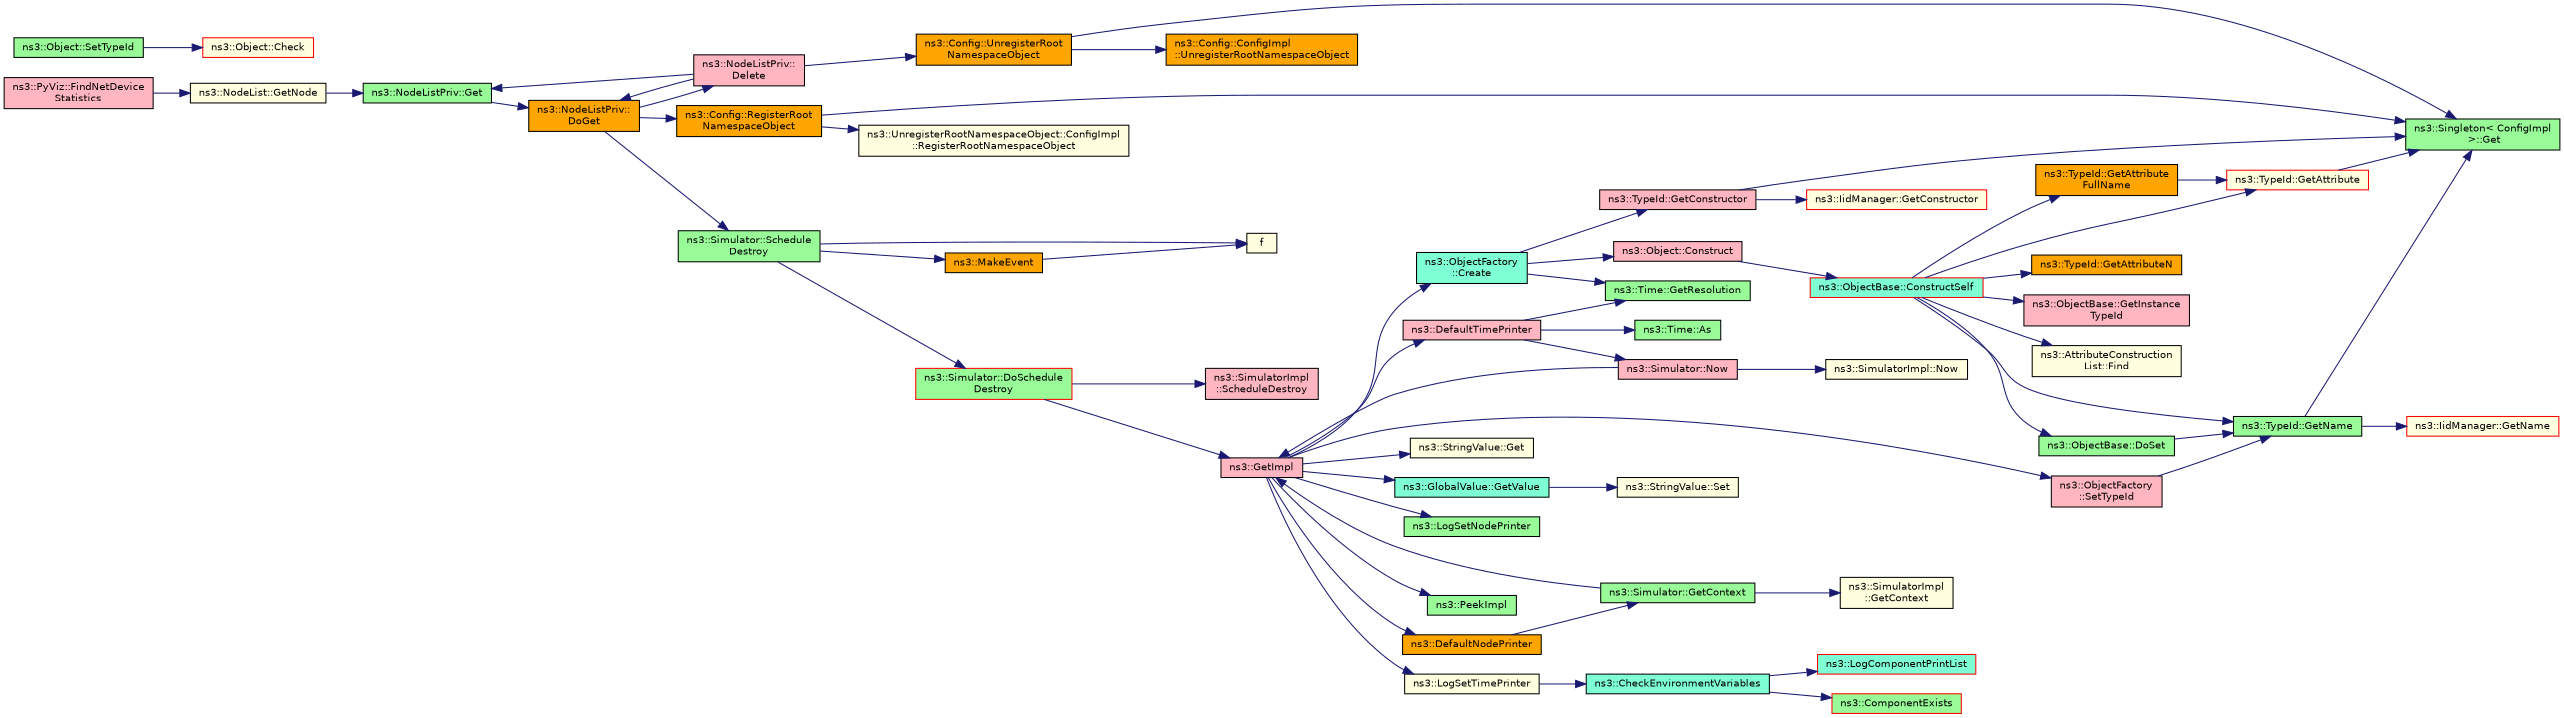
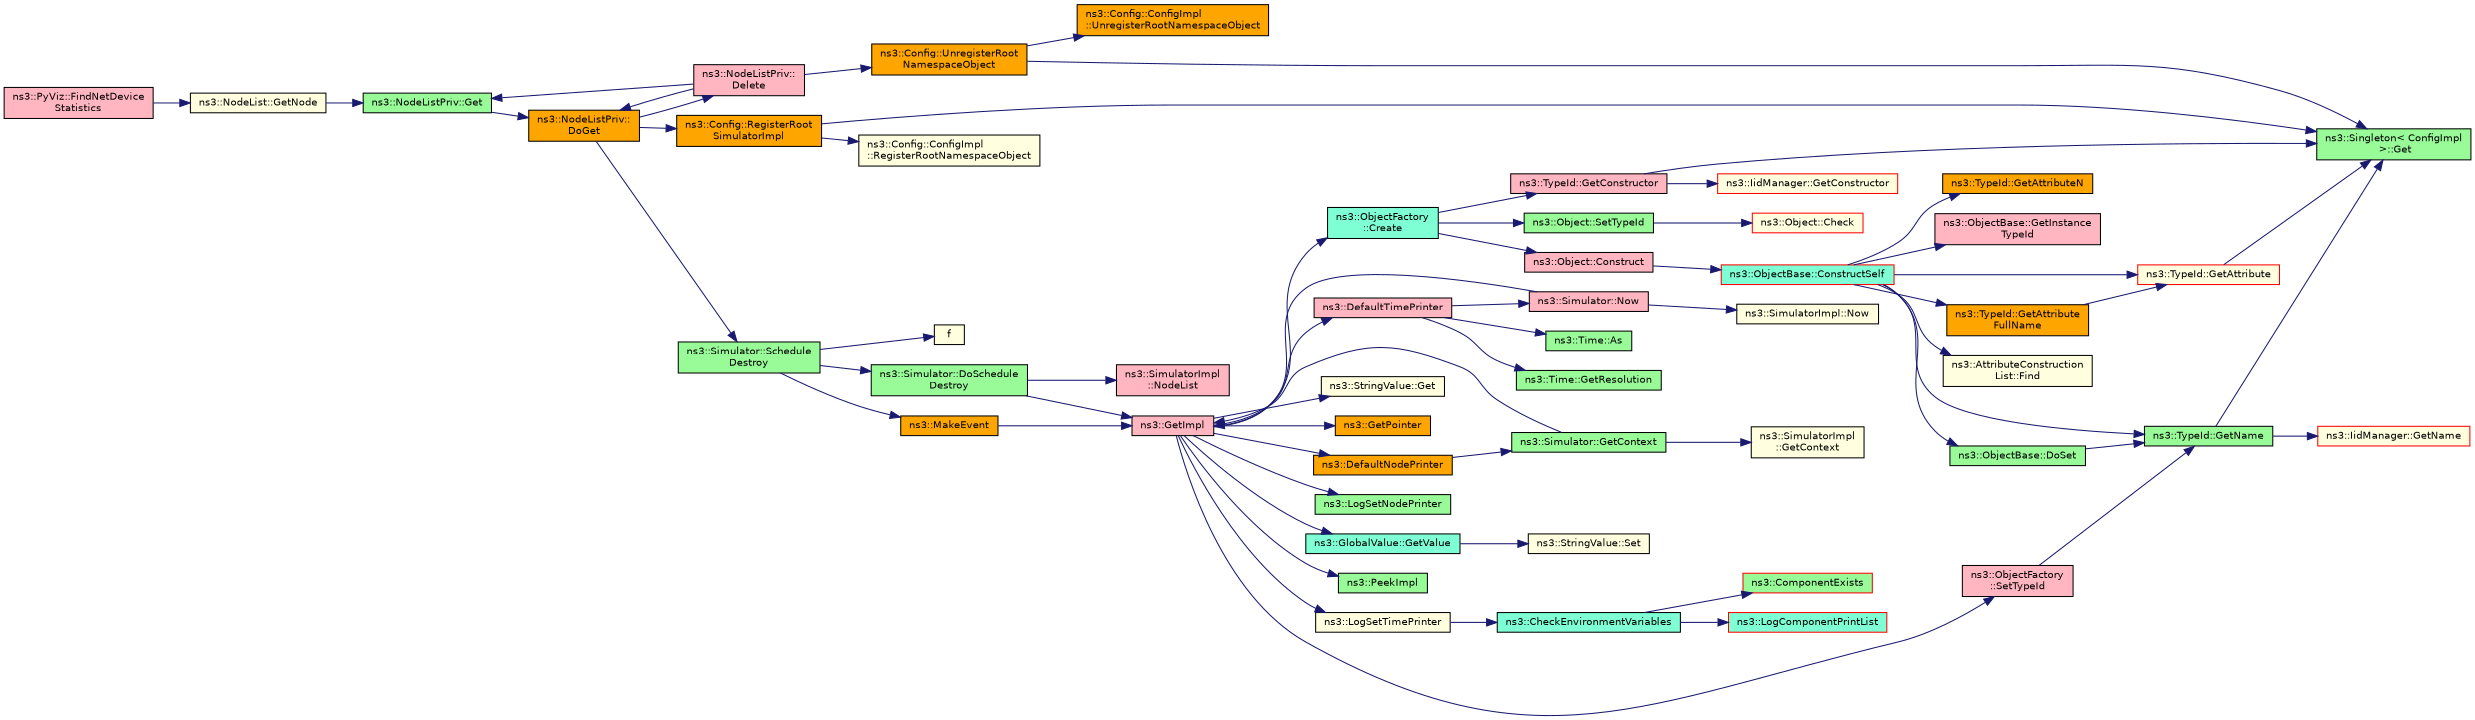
(749, 121) -> (749, 131)
(994, 141) -> (949, 151)
(1139, 252) -> (1060, 426)
(1561, 278) -> (1476, 223)
(994, 384) -> (949, 380)
(1262, 384) -> (1173, 380)
none -> (1383, 426)
